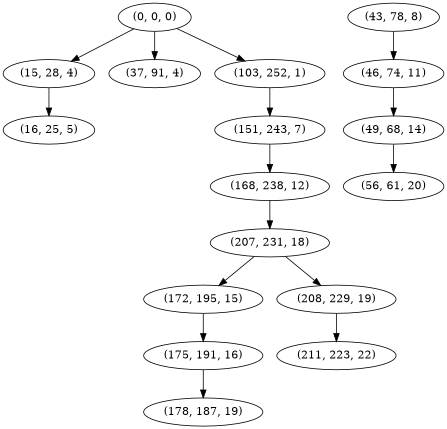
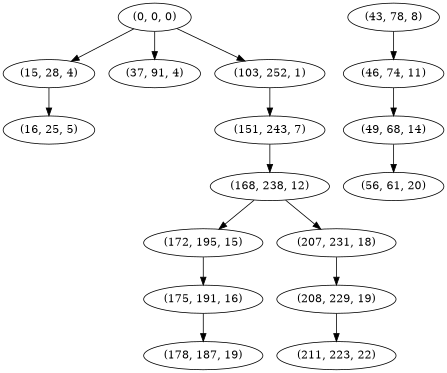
(240, 269) -> (240, 212)
